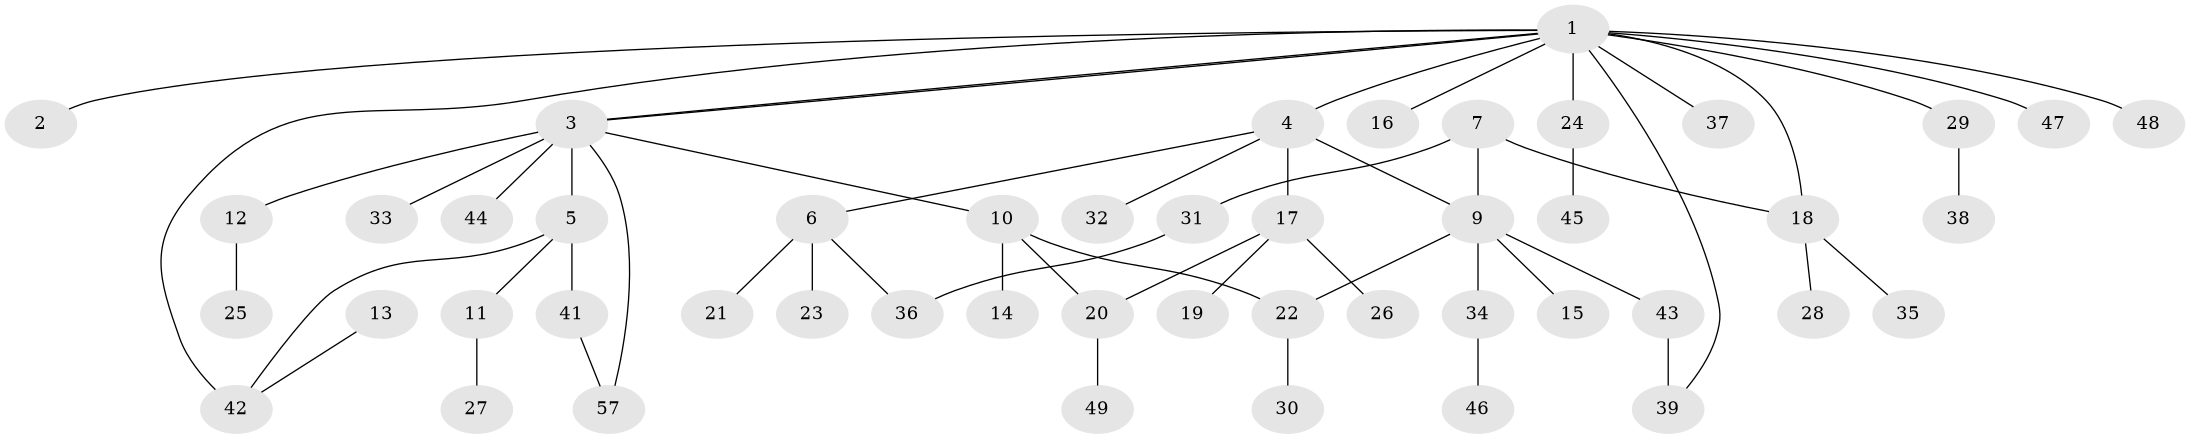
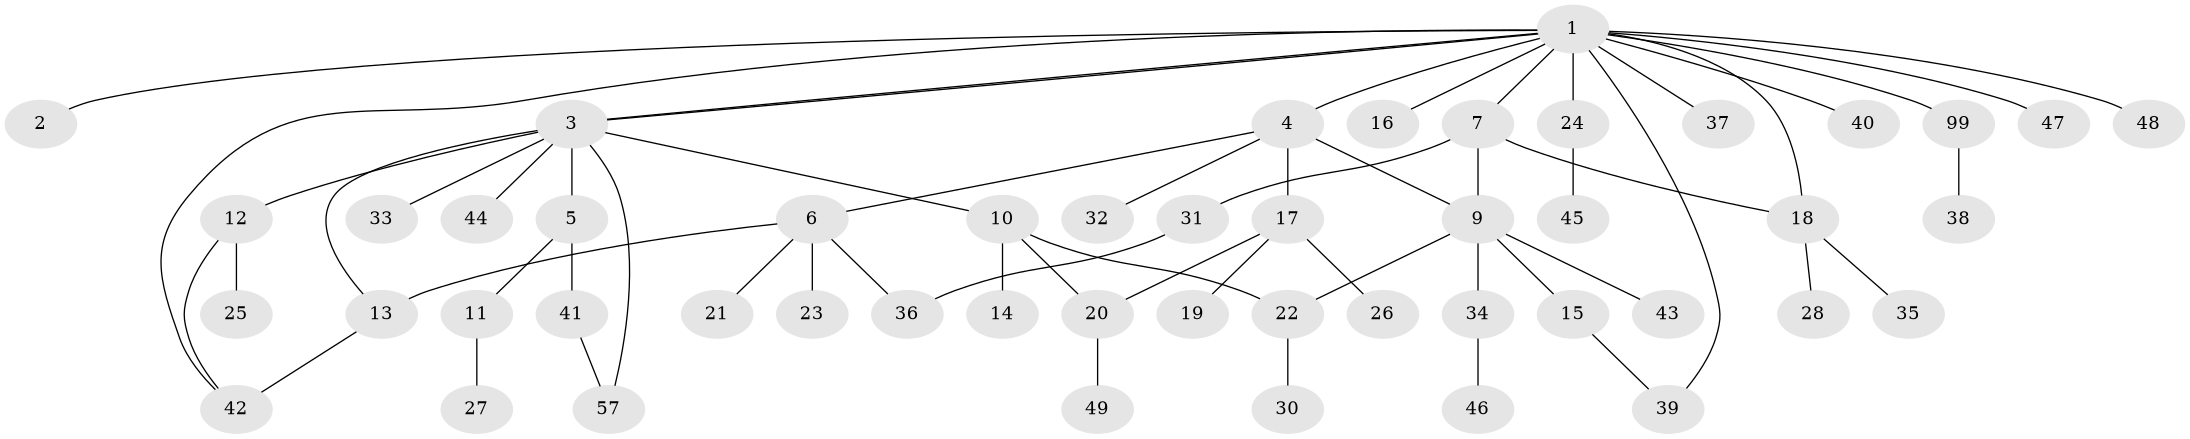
none -> (1526, 76)
none -> (1864, 124)
(1959, 124) -> (1959, 124)
none -> (337, 193)
none -> (591, 251)
(375, 271) -> (184, 314)
(1668, 362) -> (1621, 362)
